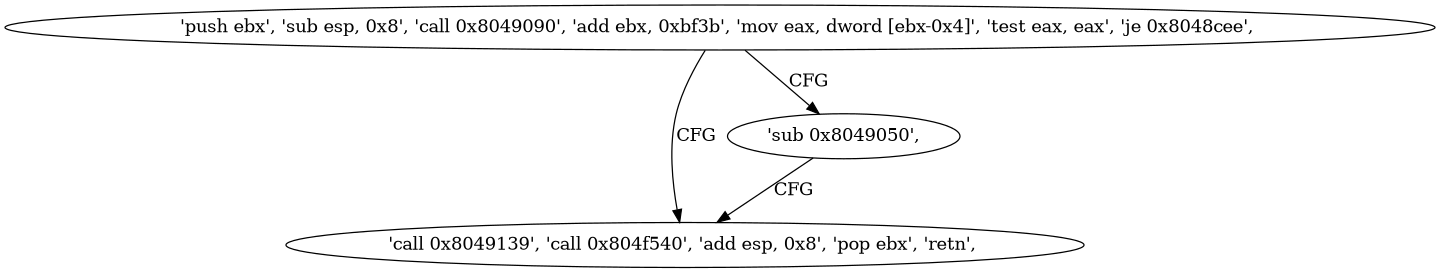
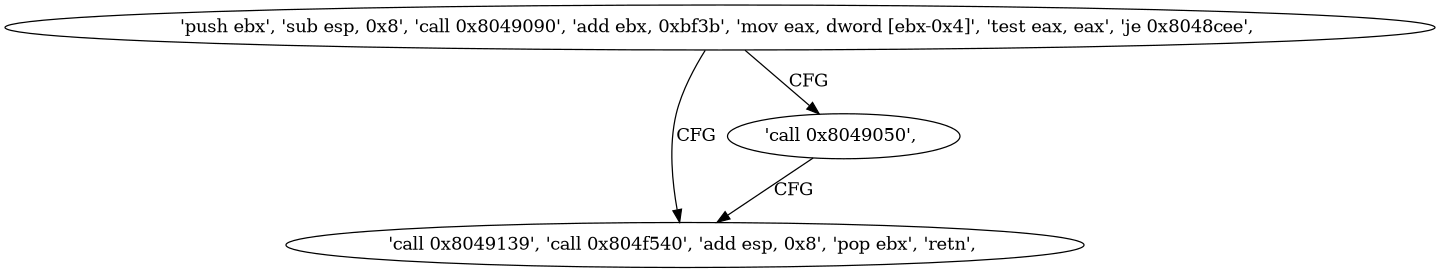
(844, 136) -> (844, 136)
